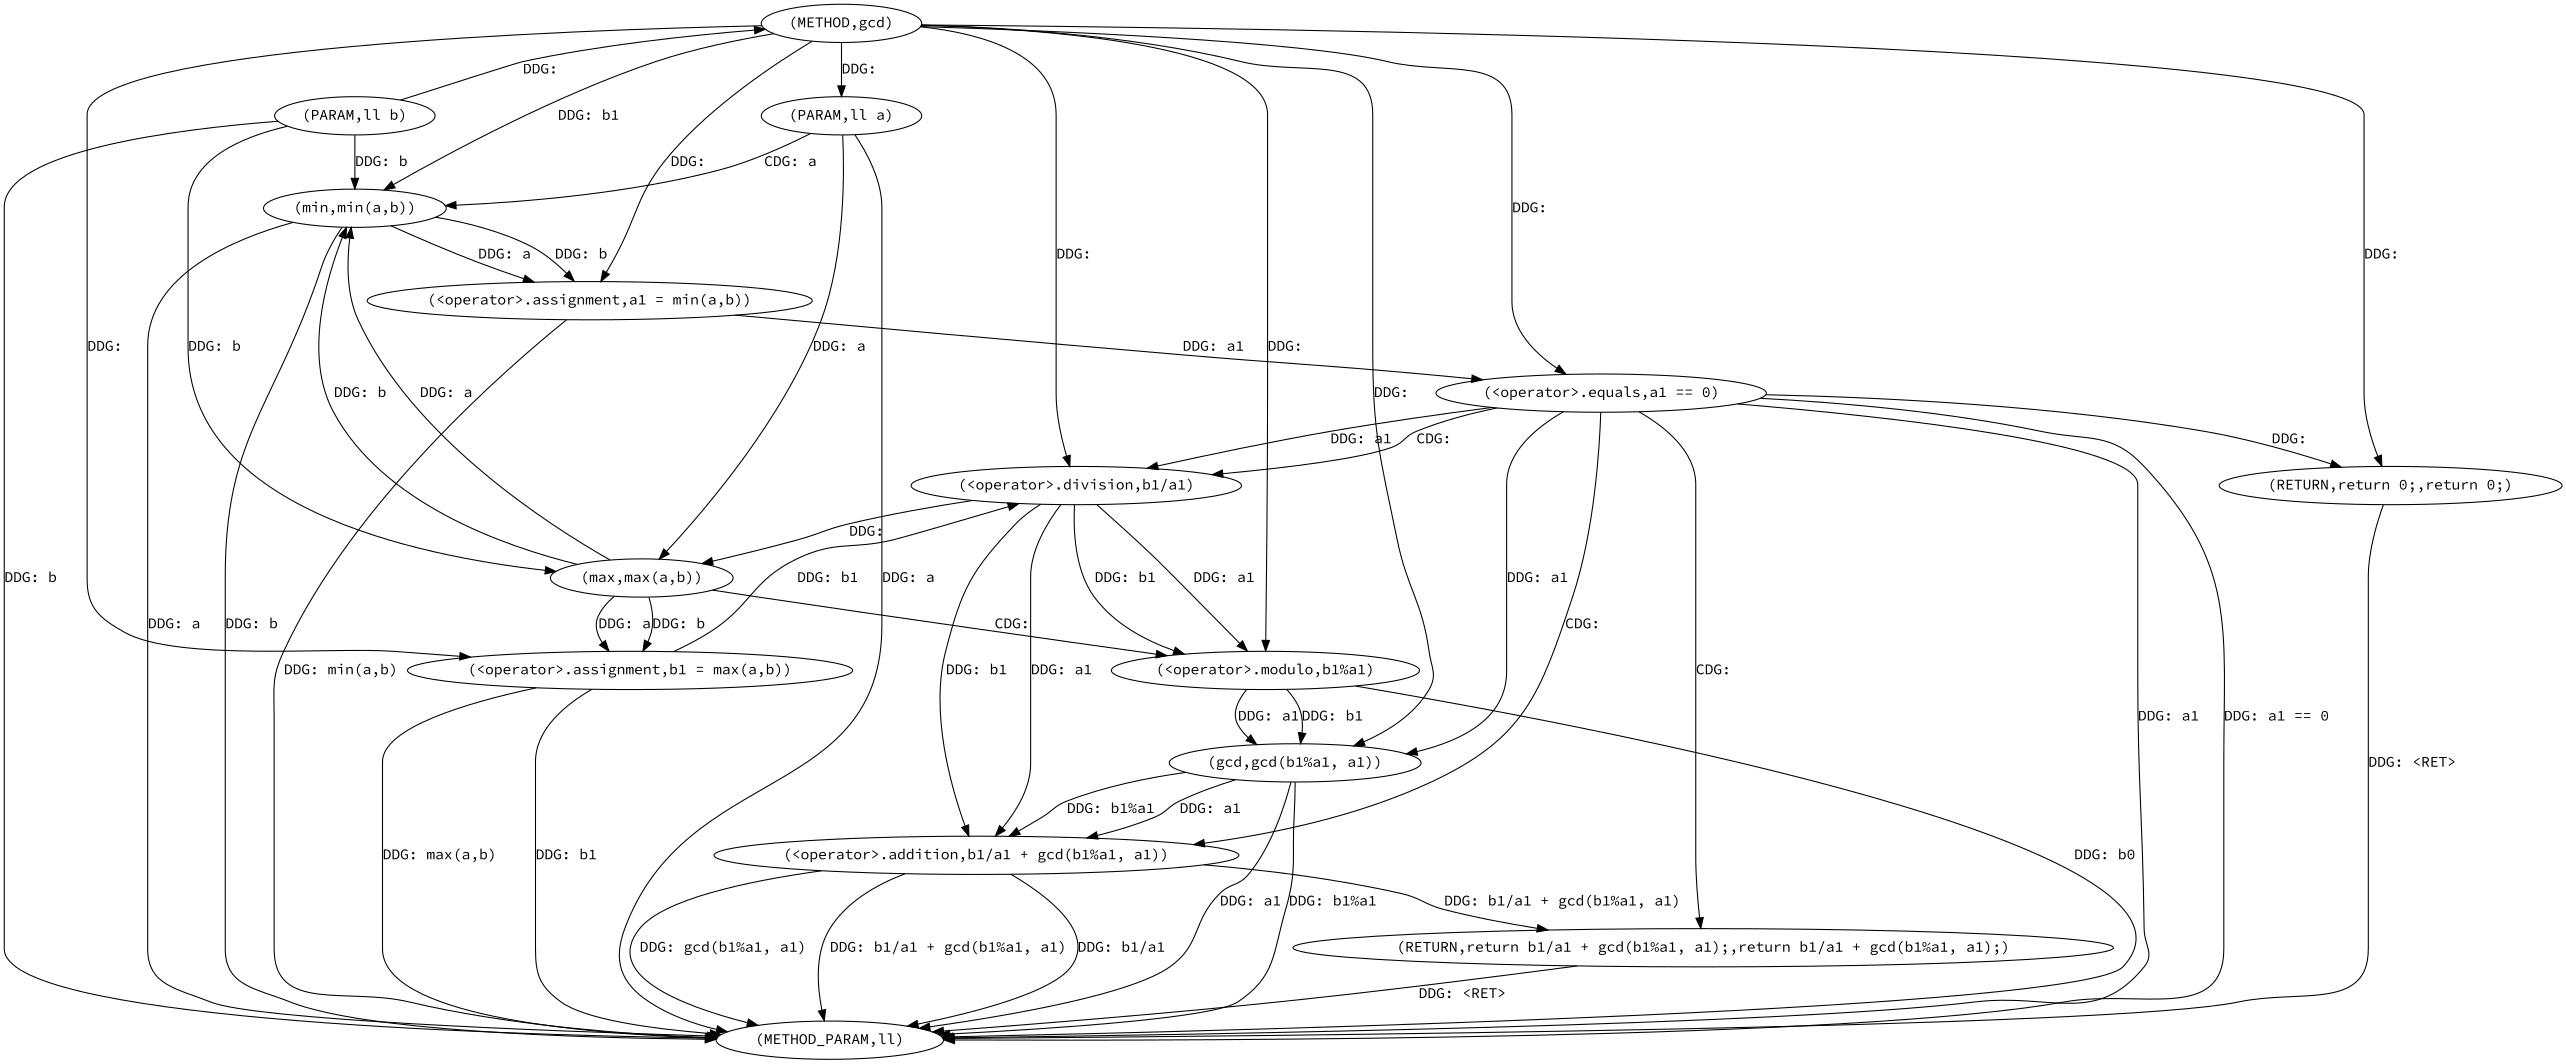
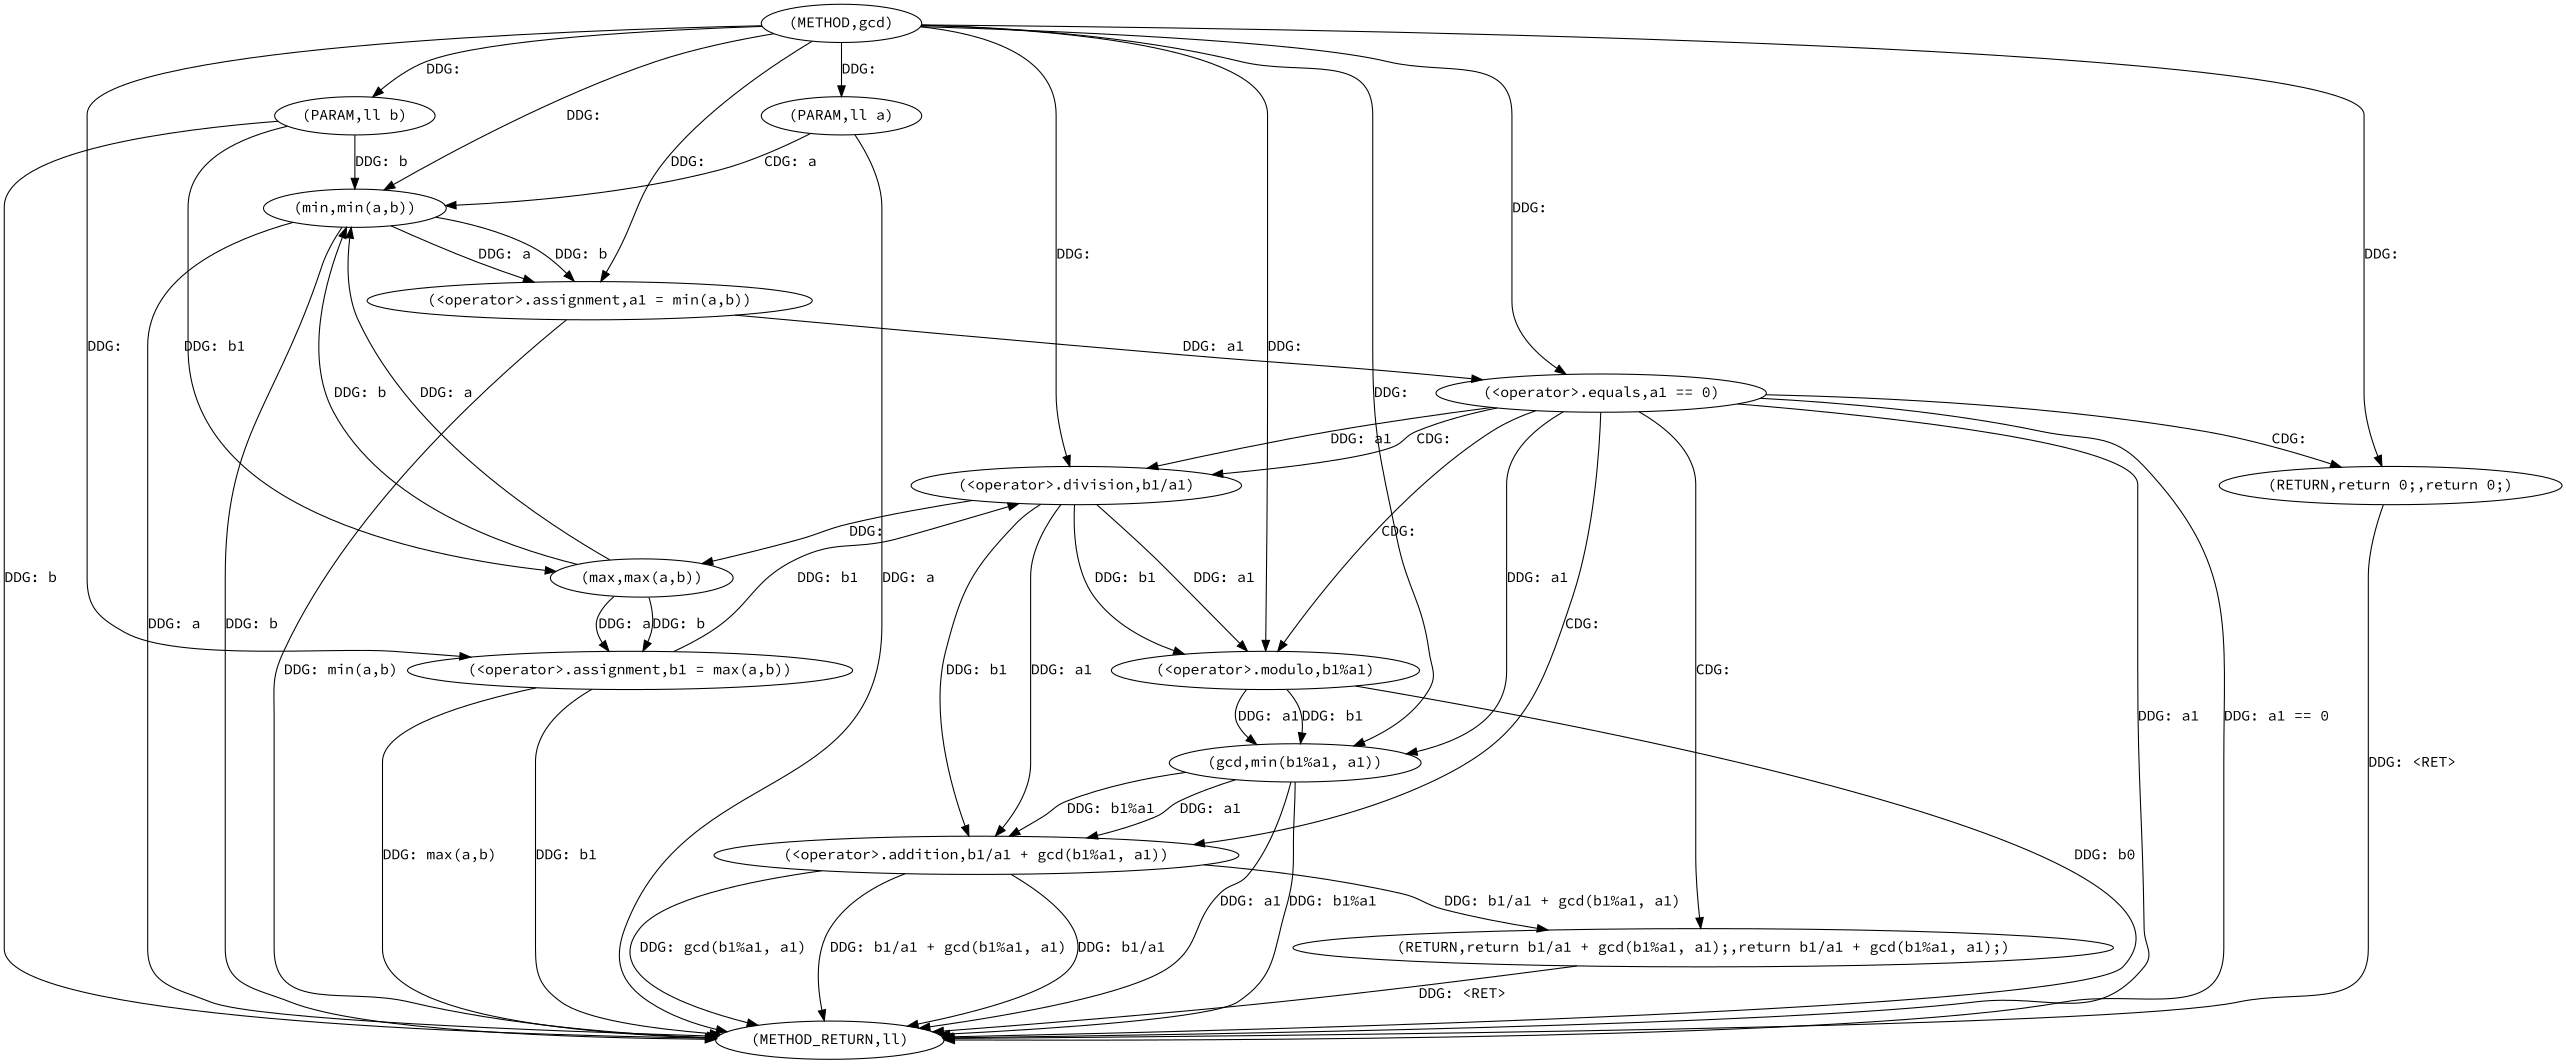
(575, 52) -> (537, 41)
(589, 116) -> (589, 116)
(215, 347) -> (215, 347)
(802, 362) -> none
(2294, 439) -> (2294, 439)
(934, 623) -> (1402, 504)
(1295, 763) -> (1295, 763)
(830, 1040) -> (830, 1040)
